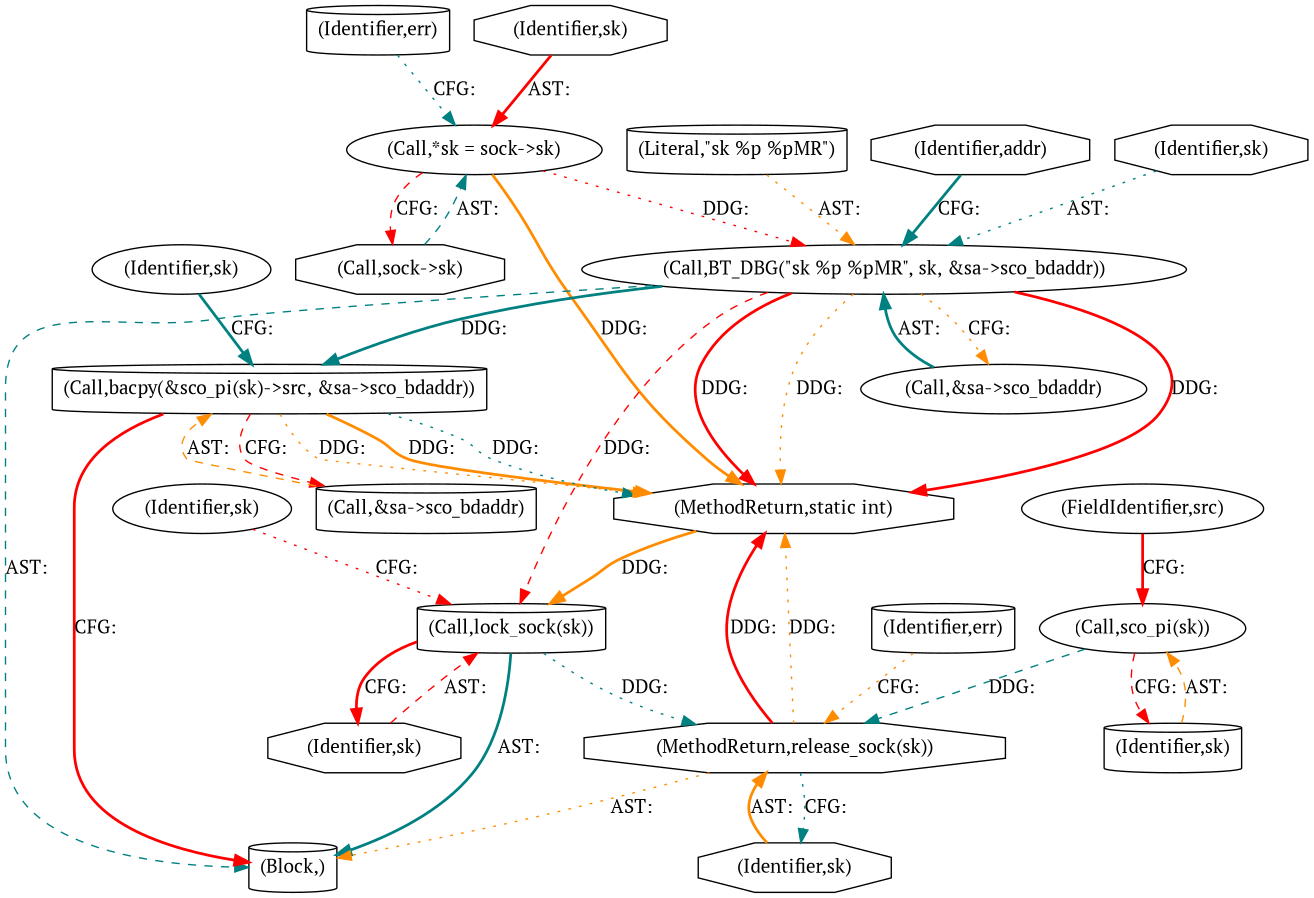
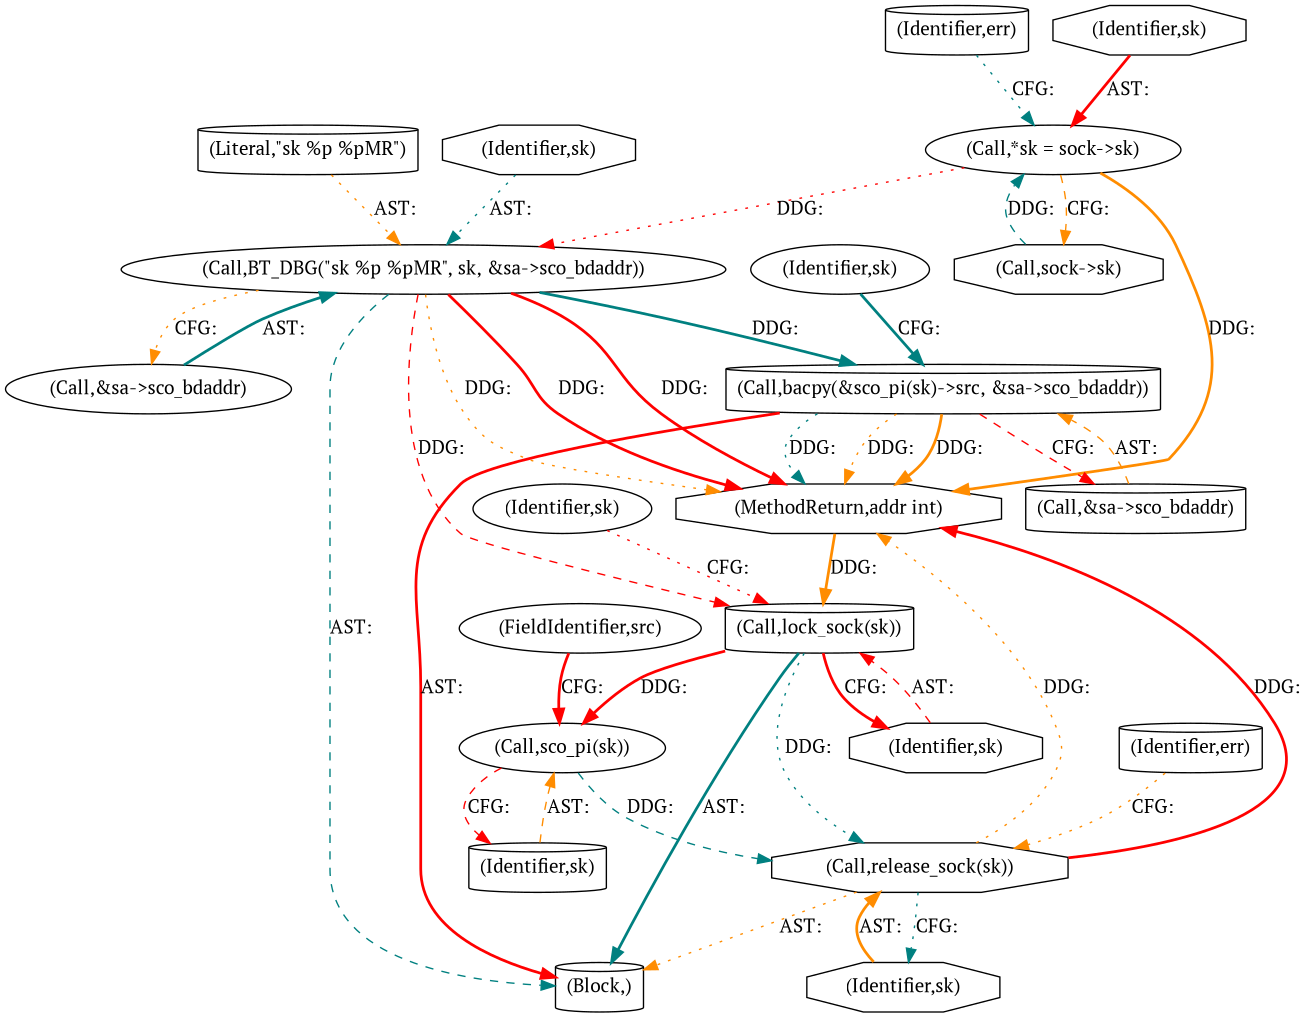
(980, 150) -> none
(398, 197) -> (1066, 203)
(481, 210) -> (1034, 210)
(784, 509) -> (839, 509)
(98, 628) -> (445, 688)
none -> (654, 672)
(795, 748) -> (920, 868)
